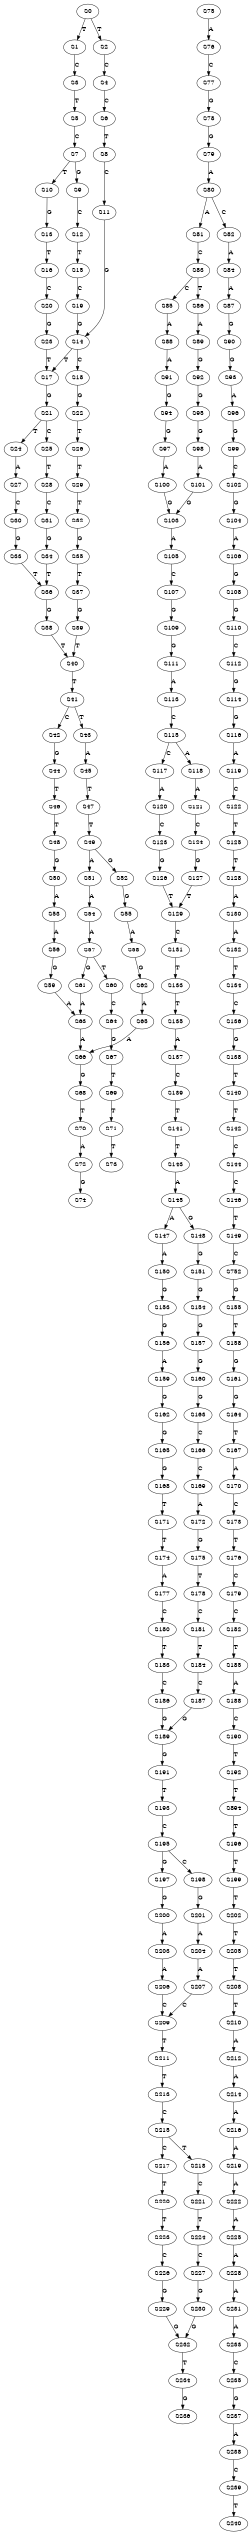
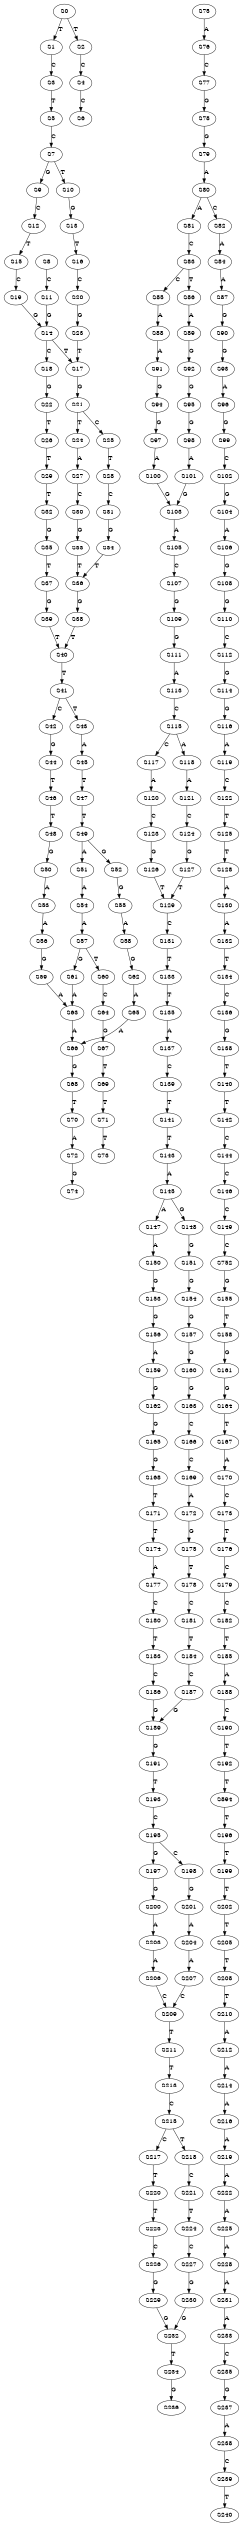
(104, 135) -> none
(236, 1218) -> (227, 1210)
